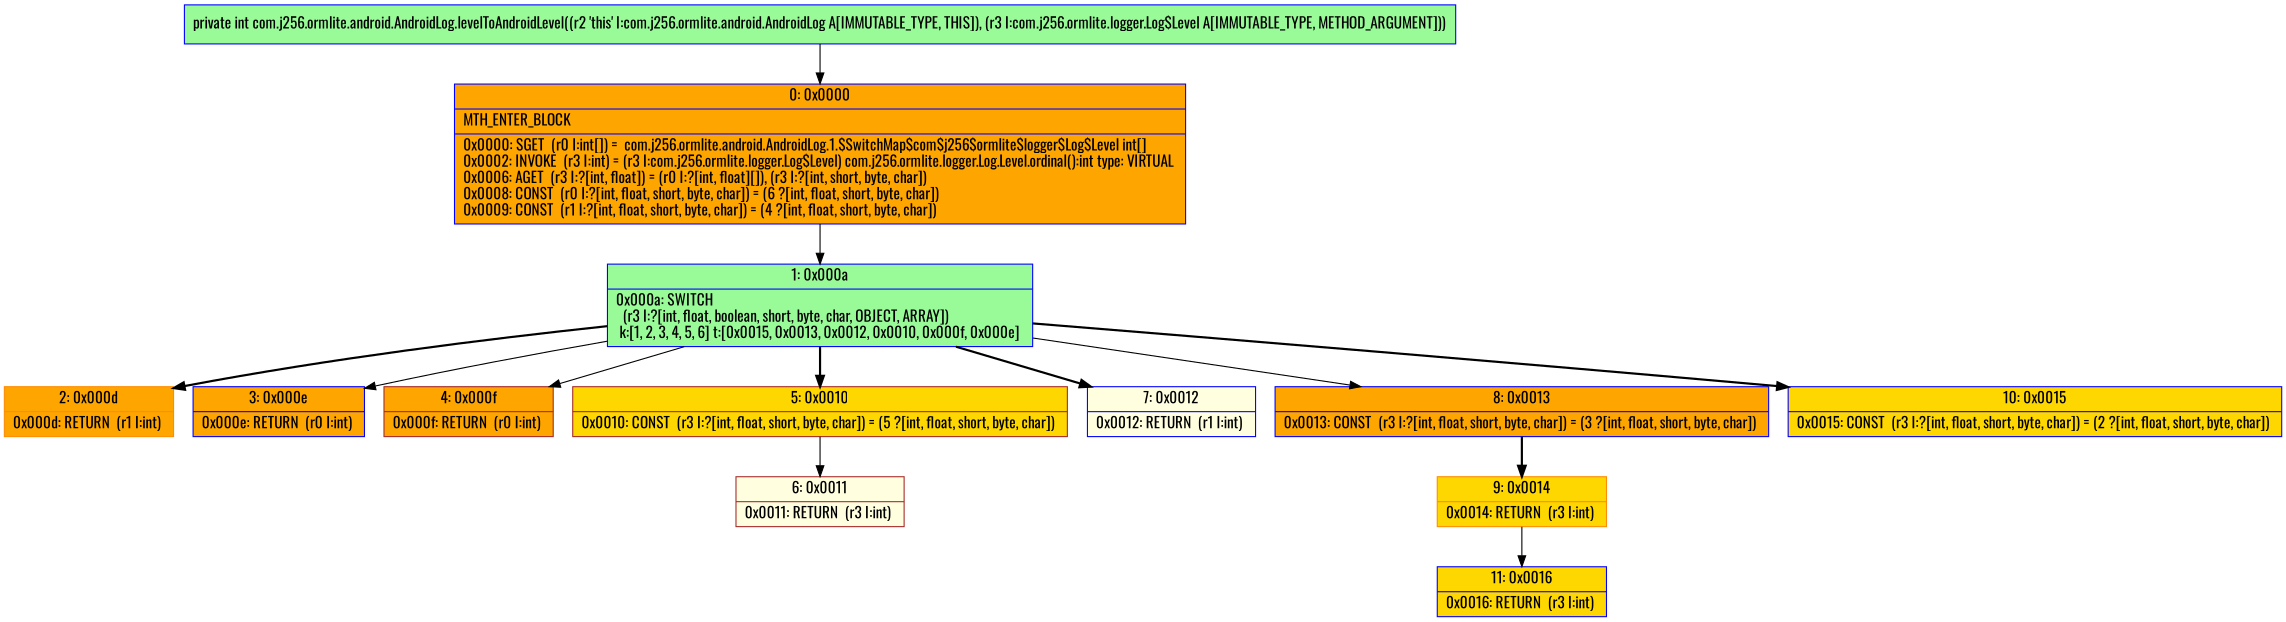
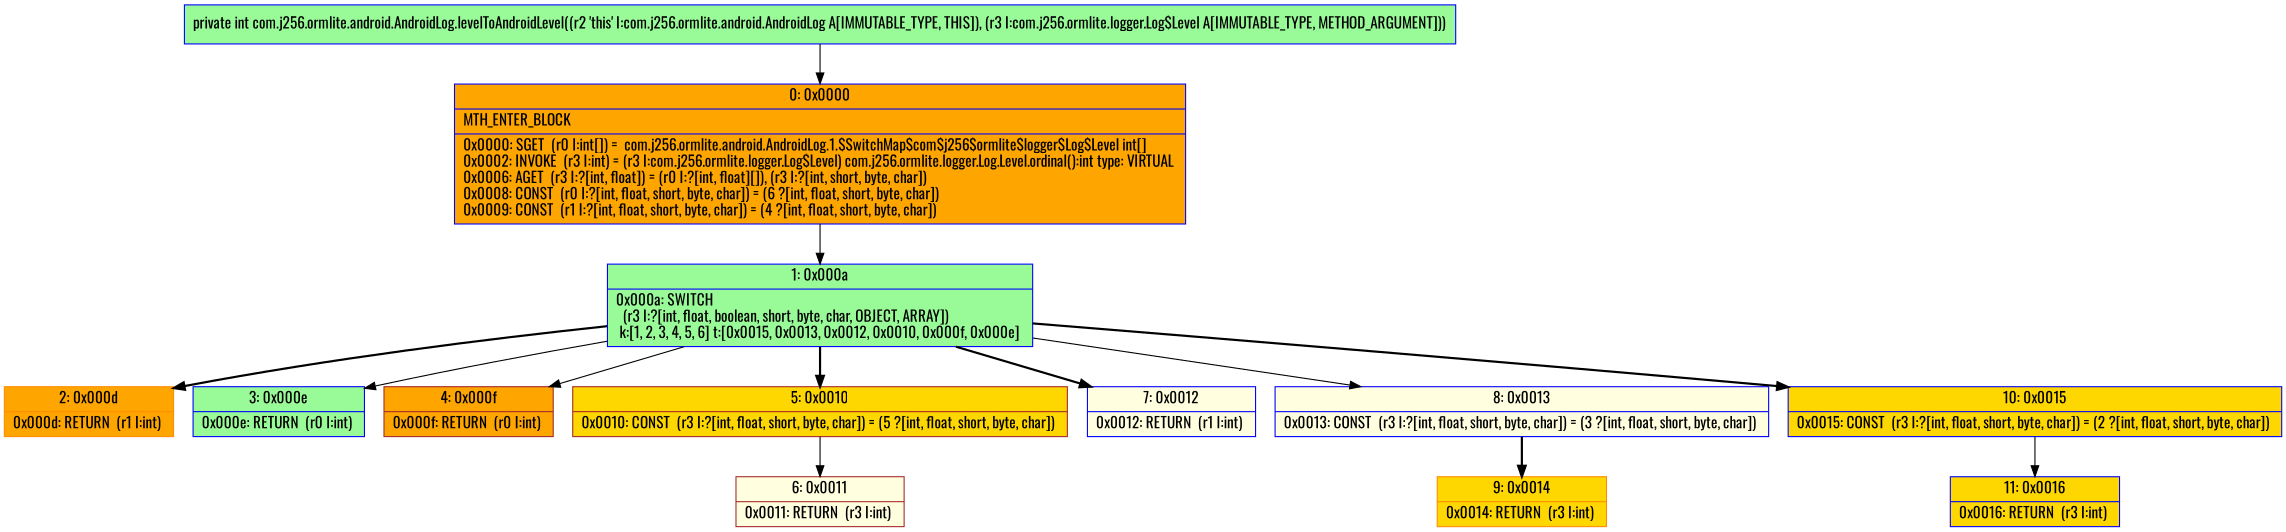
(279, 412) -> (279, 412)
(1522, 412) -> (1522, 412)
(1522, 541) -> (2035, 451)
